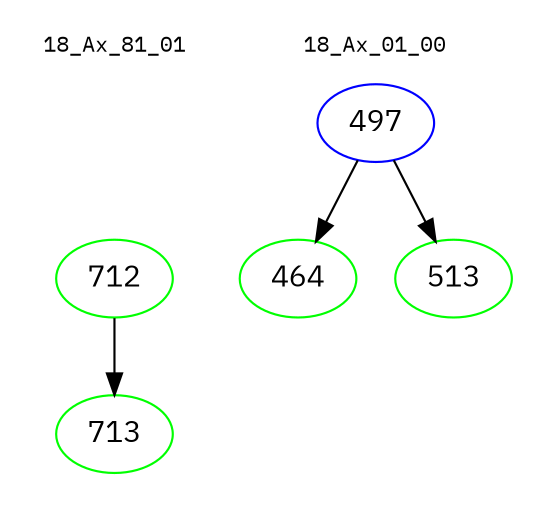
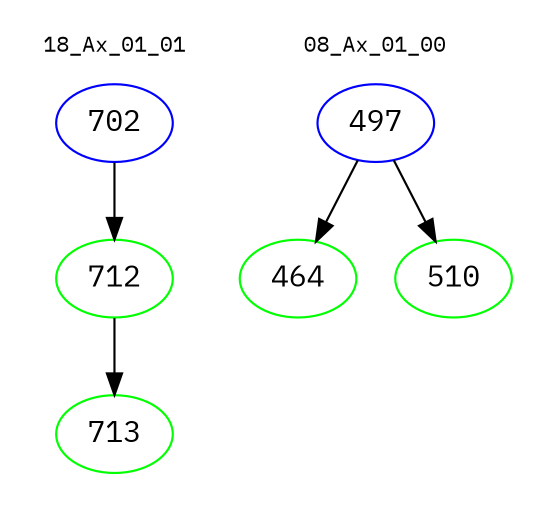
(116, 46) -> (116, 46)
(376, 46) -> (376, 46)
none -> (114, 123)
(454, 279) -> (454, 279)
